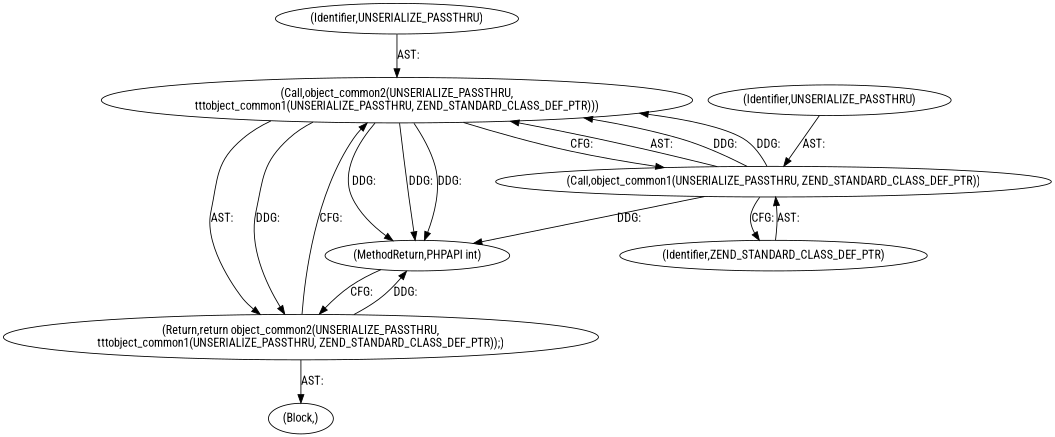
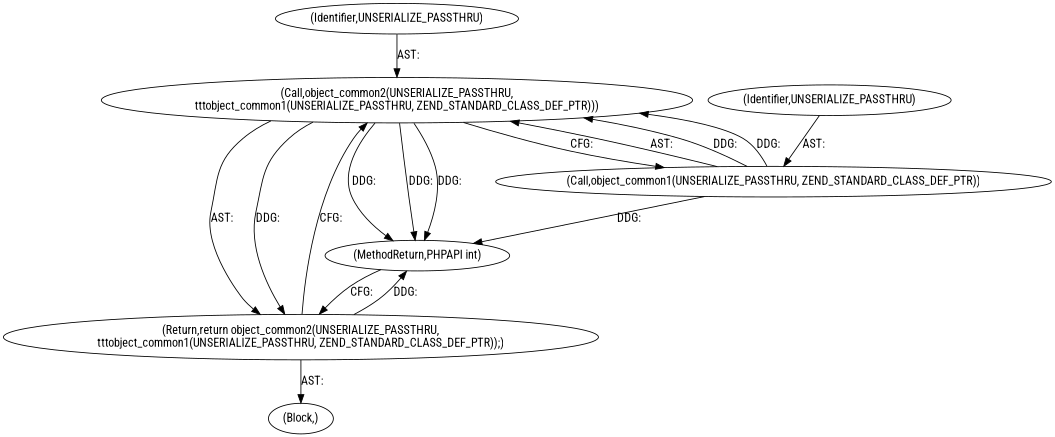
(774, 256) -> none
